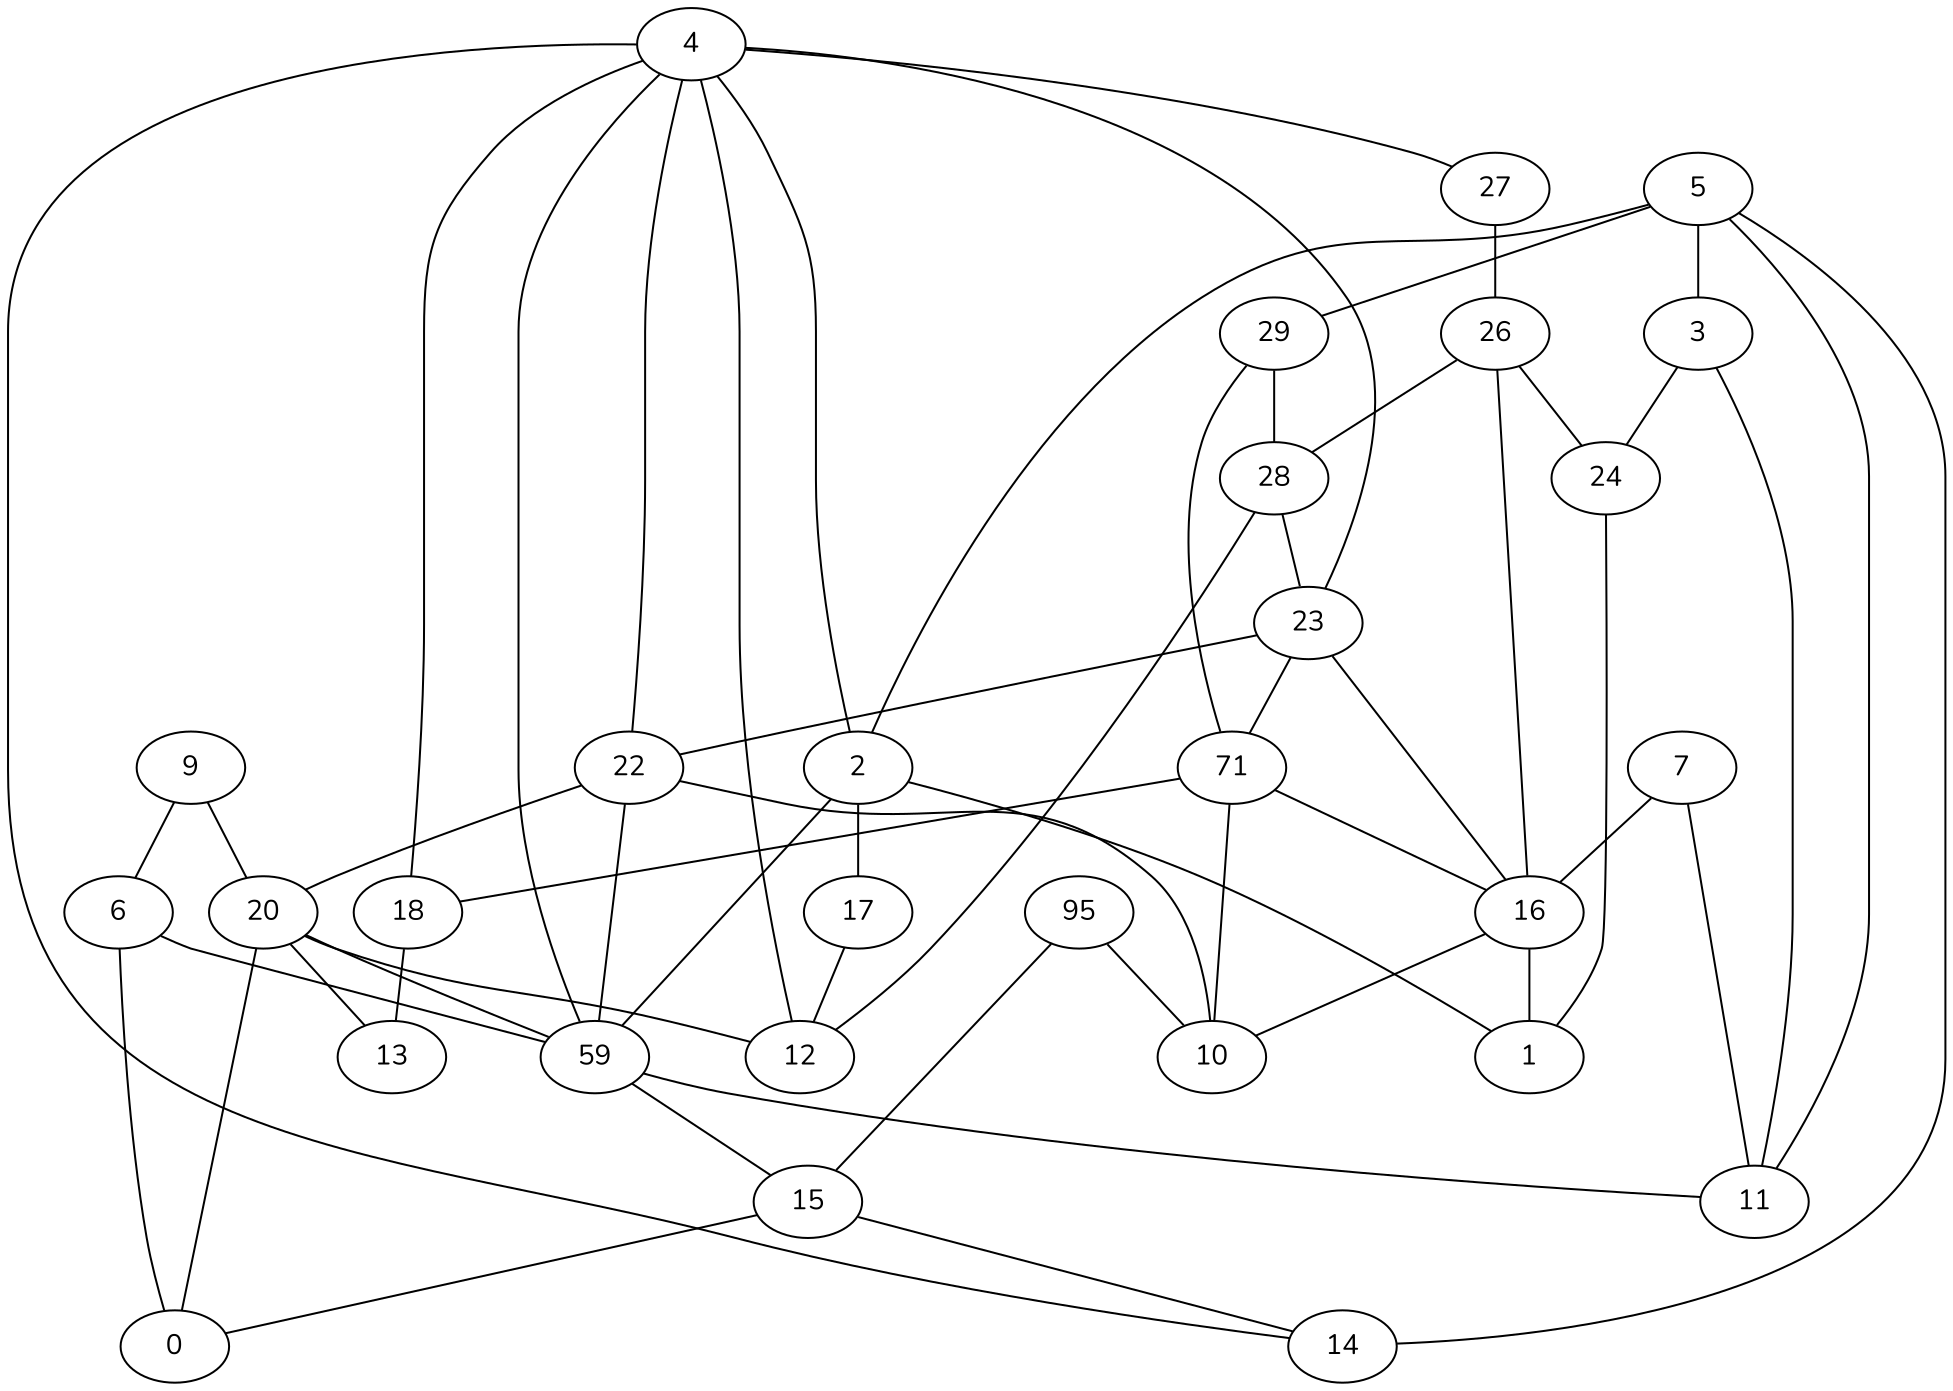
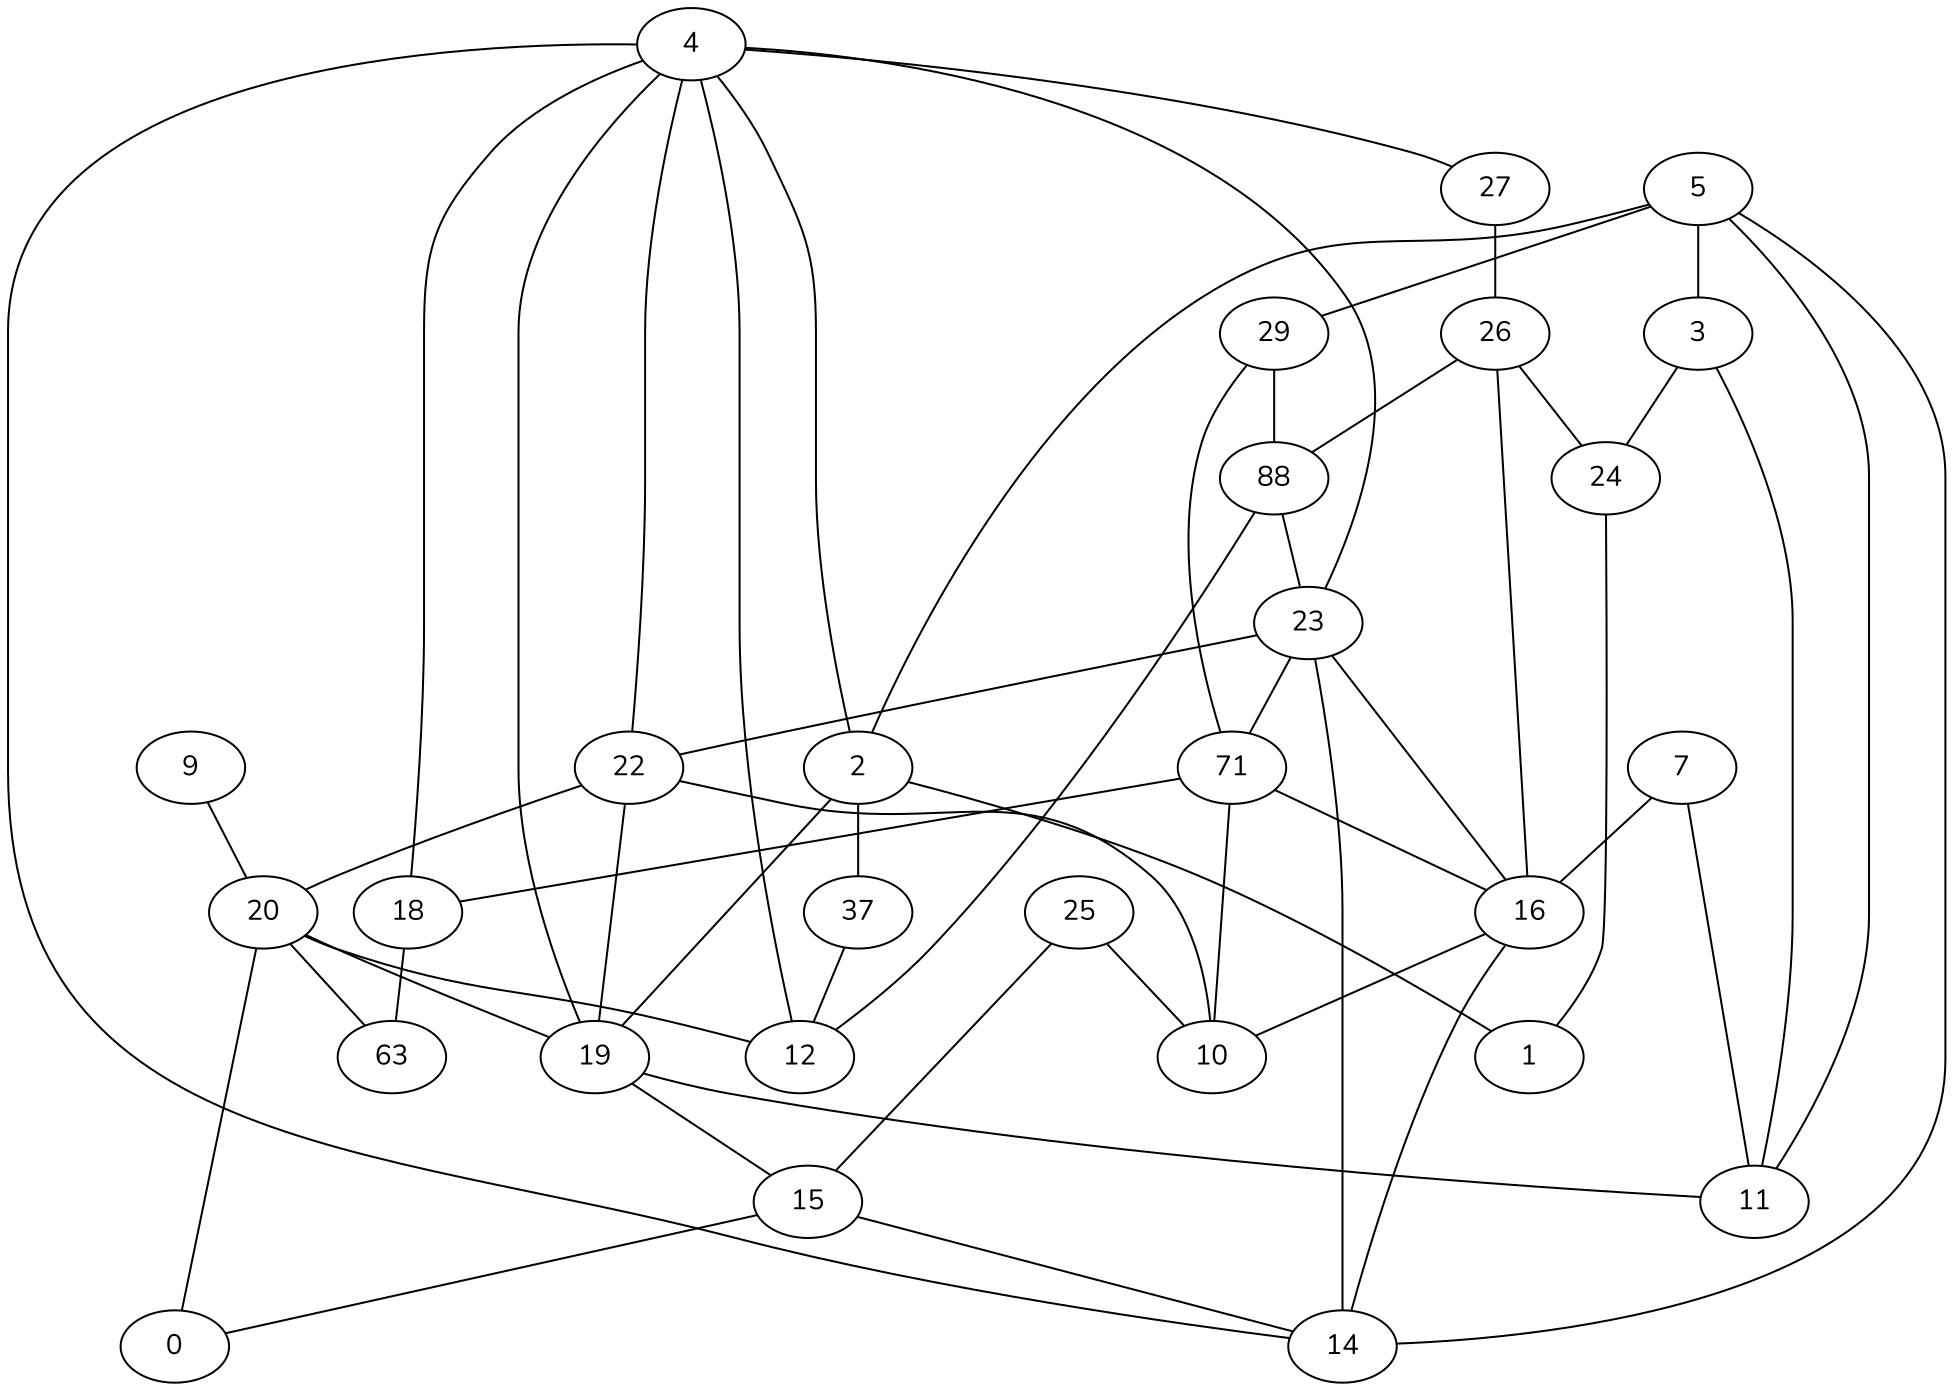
(1274, 478) -> (1274, 478)
(119, 912) -> none
(858, 912) -> (858, 912)
(1079, 912) -> (1079, 912)
none -> (1342, 984)
(1529, 985) -> (1413, 1121)
(392, 1057) -> (392, 1057)
(595, 1057) -> (595, 1057)
